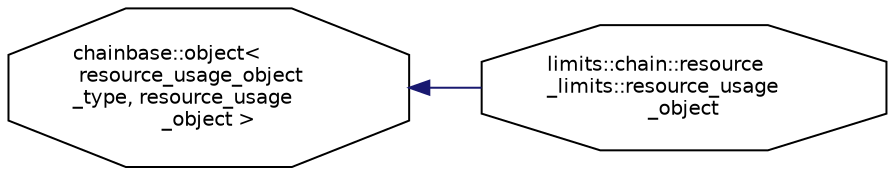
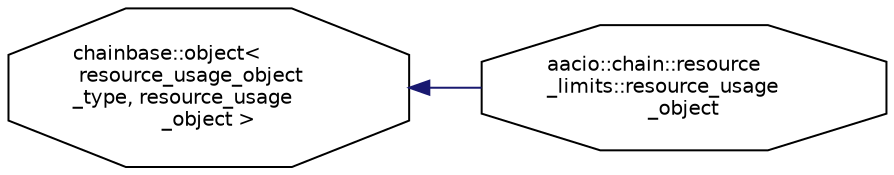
(684, 88) -> (684, 88)
